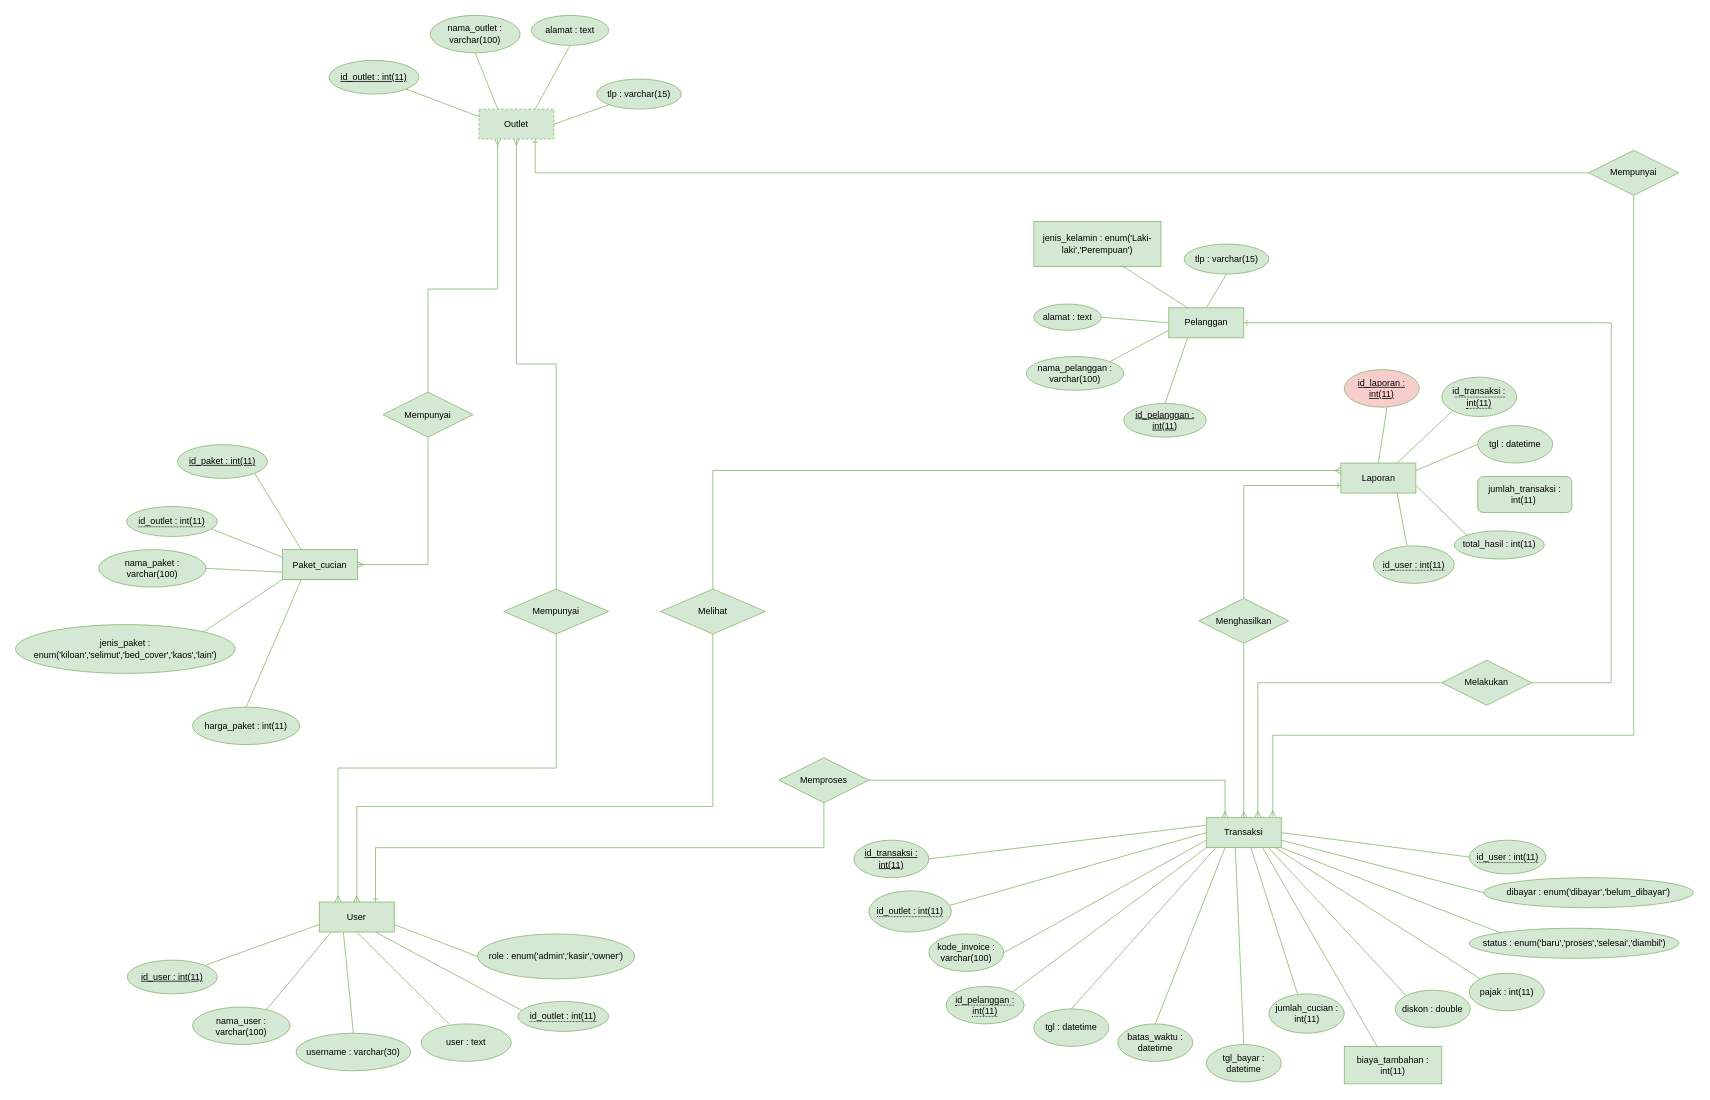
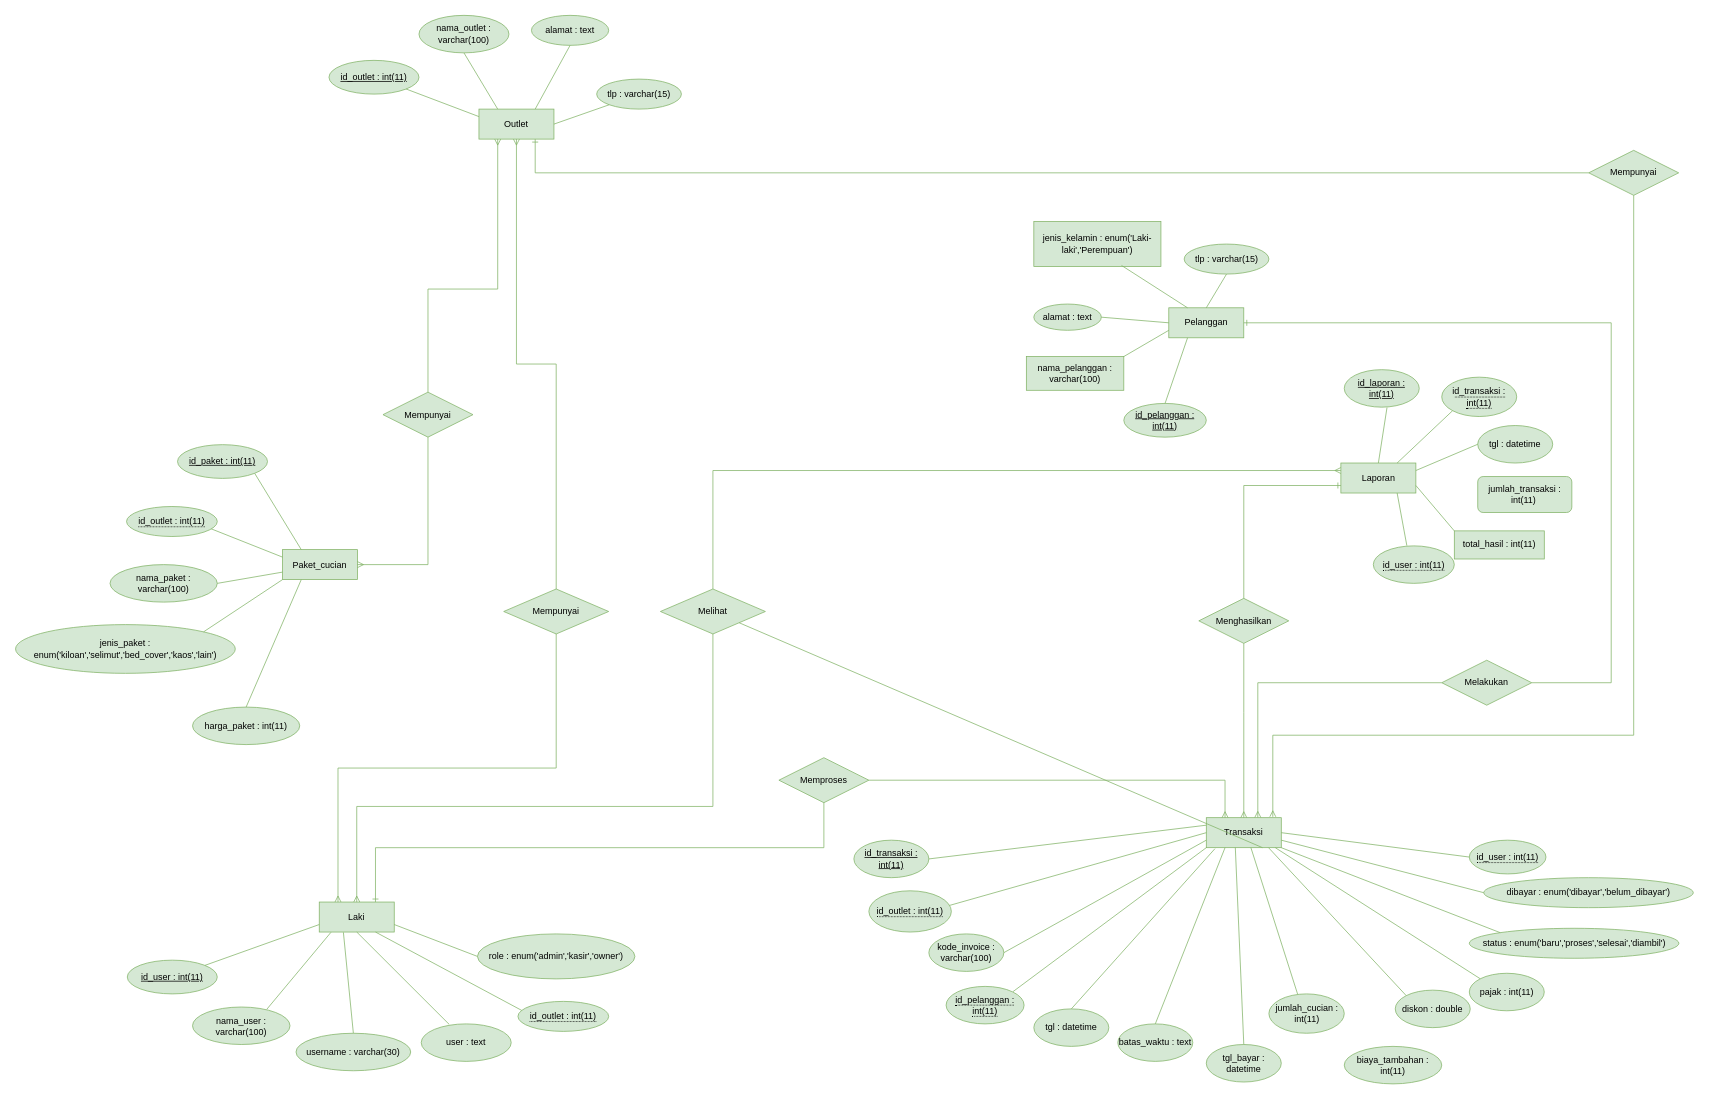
(475, 34) -> (464, 34)
(516, 124) -> (516, 124)
(1075, 374) -> (1075, 374)
(1382, 389) -> (1382, 389)
(1499, 545) -> (1499, 545)
(152, 569) -> (164, 584)
(357, 918) -> (357, 918)
(1320, 948) -> (920, 701)
(1155, 1043) -> (1155, 1043)
(1393, 1065) -> (1393, 1065)
